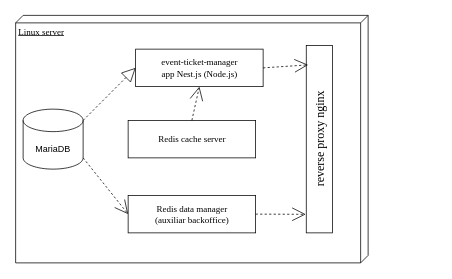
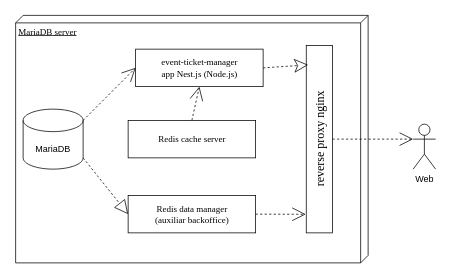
(46, 32) -> (51, 32)
(300, 65) -> (295, 66)
(124, 79) -> (129, 74)
none -> (372, 139)
none -> (424, 147)
(122, 207) -> (118, 202)
